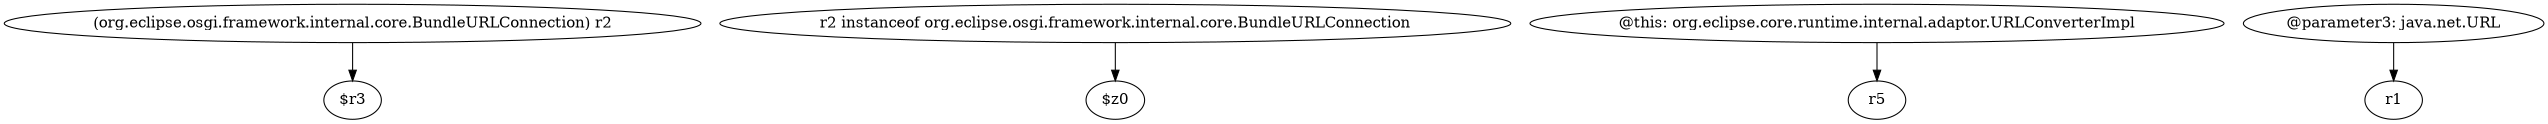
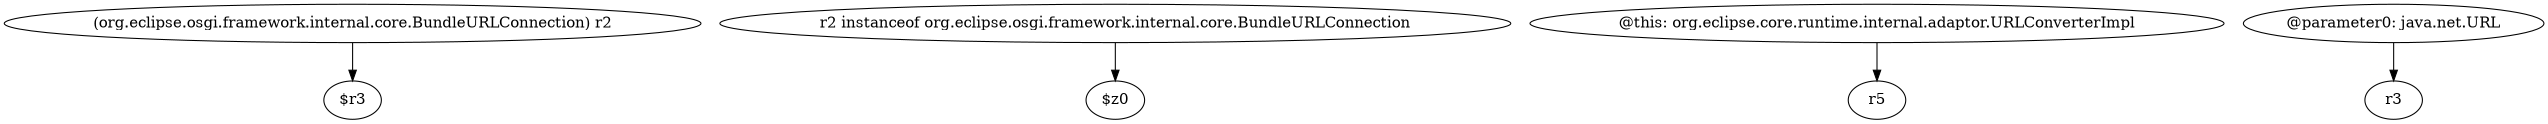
(2394, 23) -> (2394, 23)
(2394, 100) -> (2394, 100)
